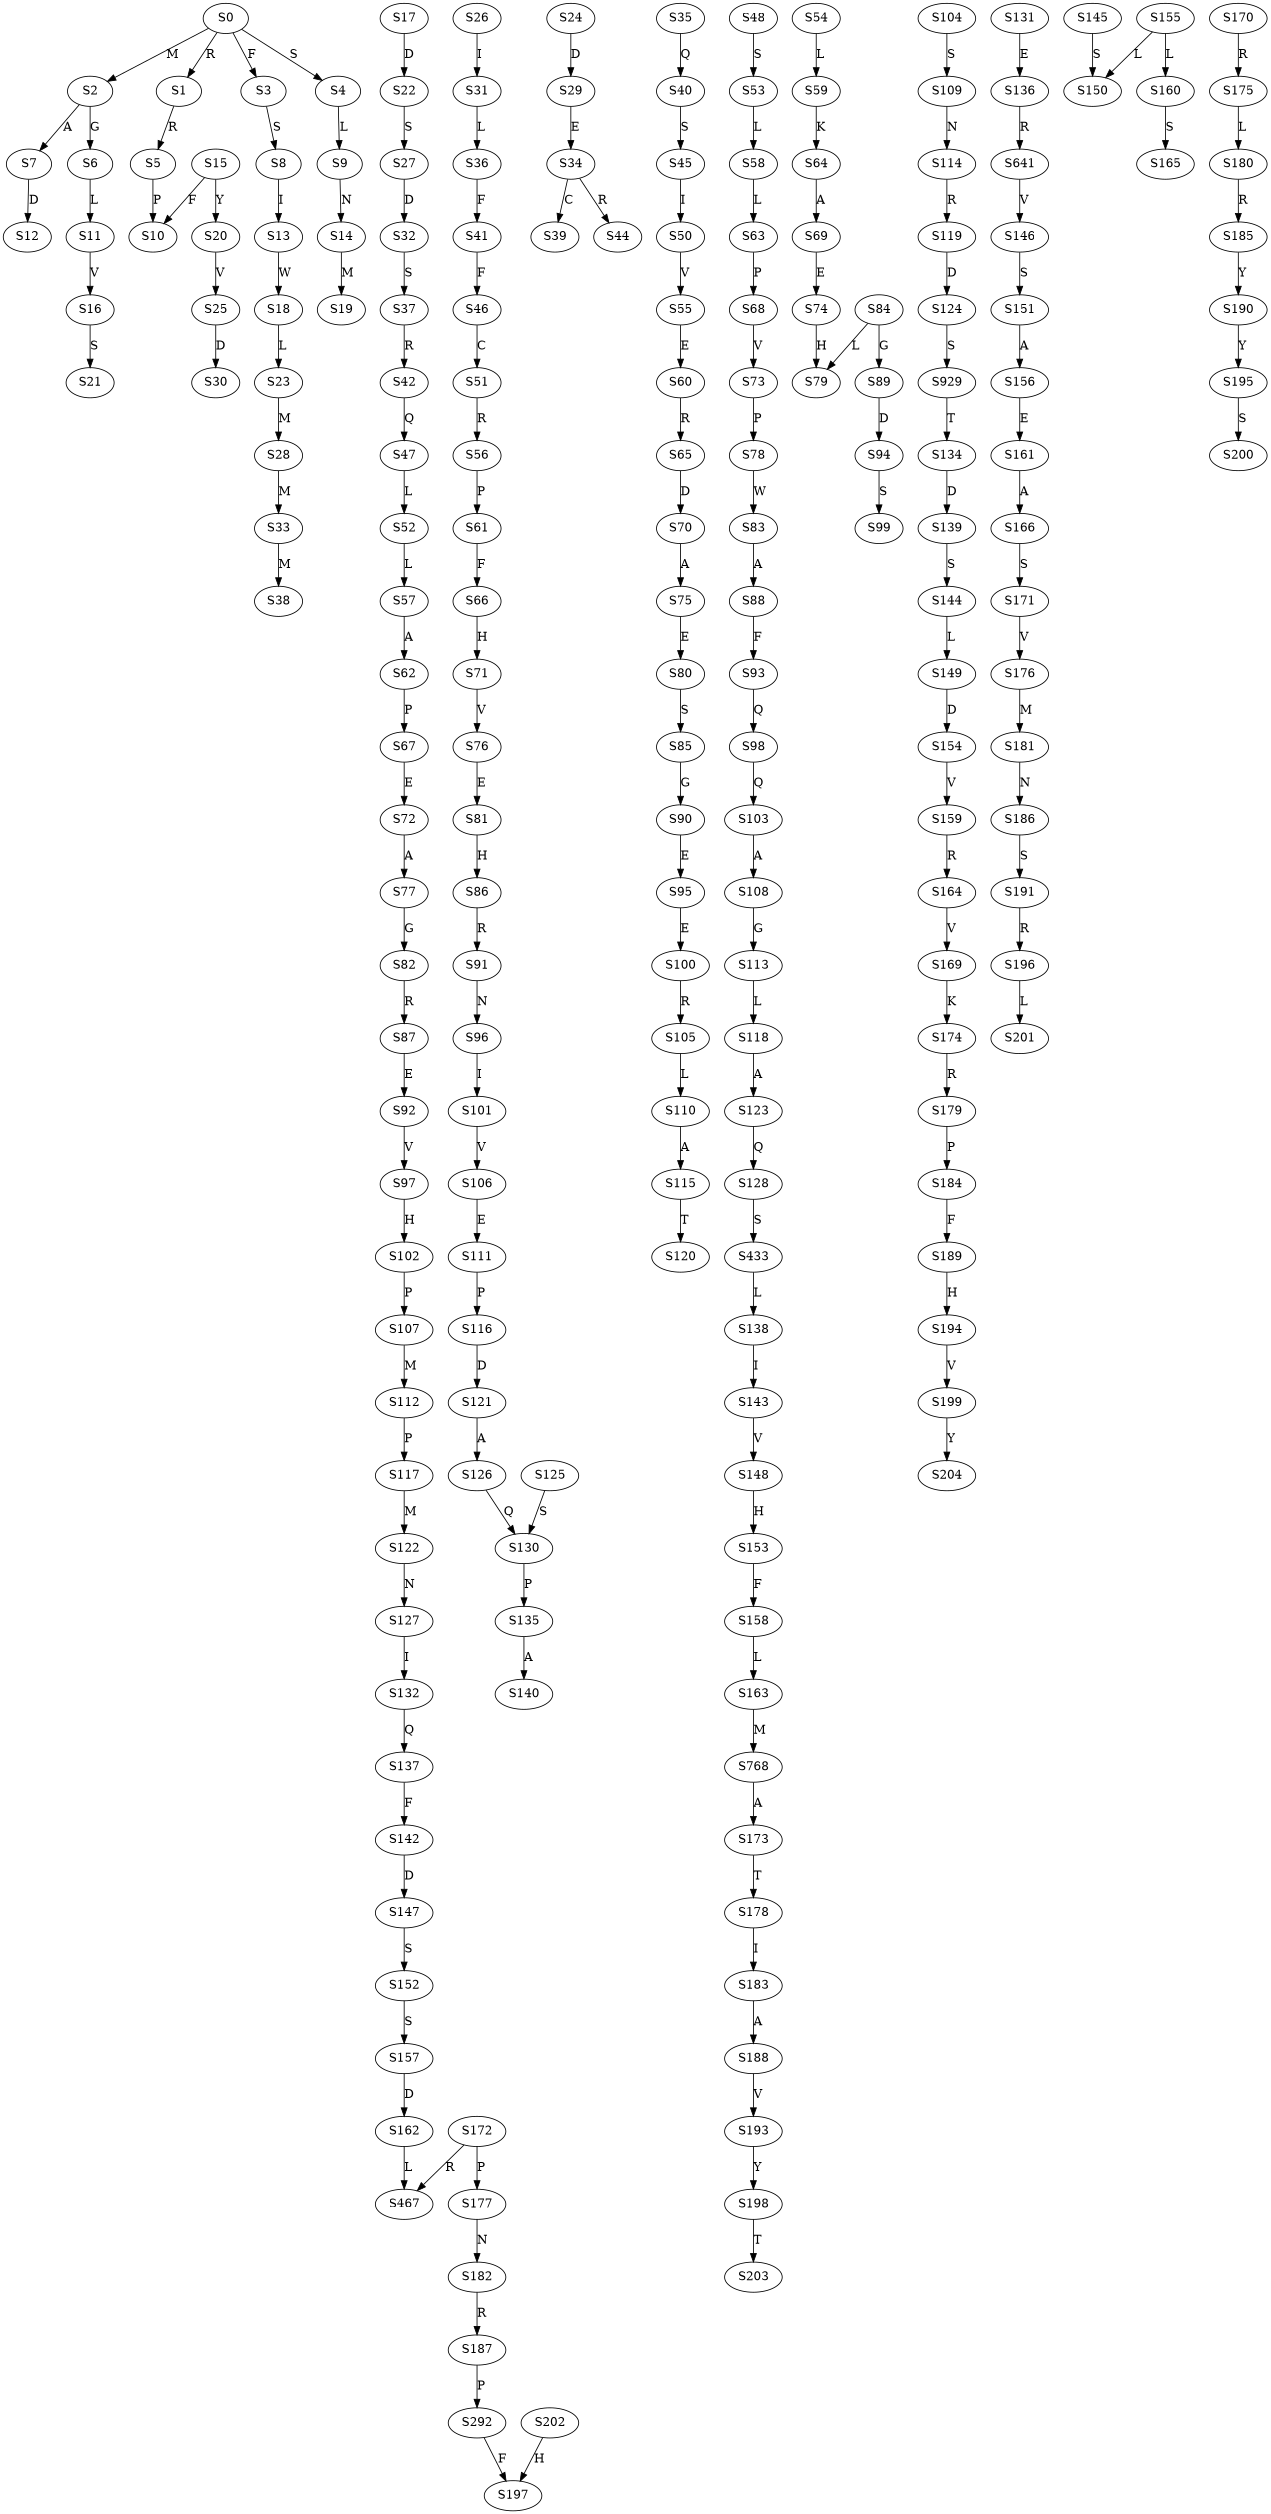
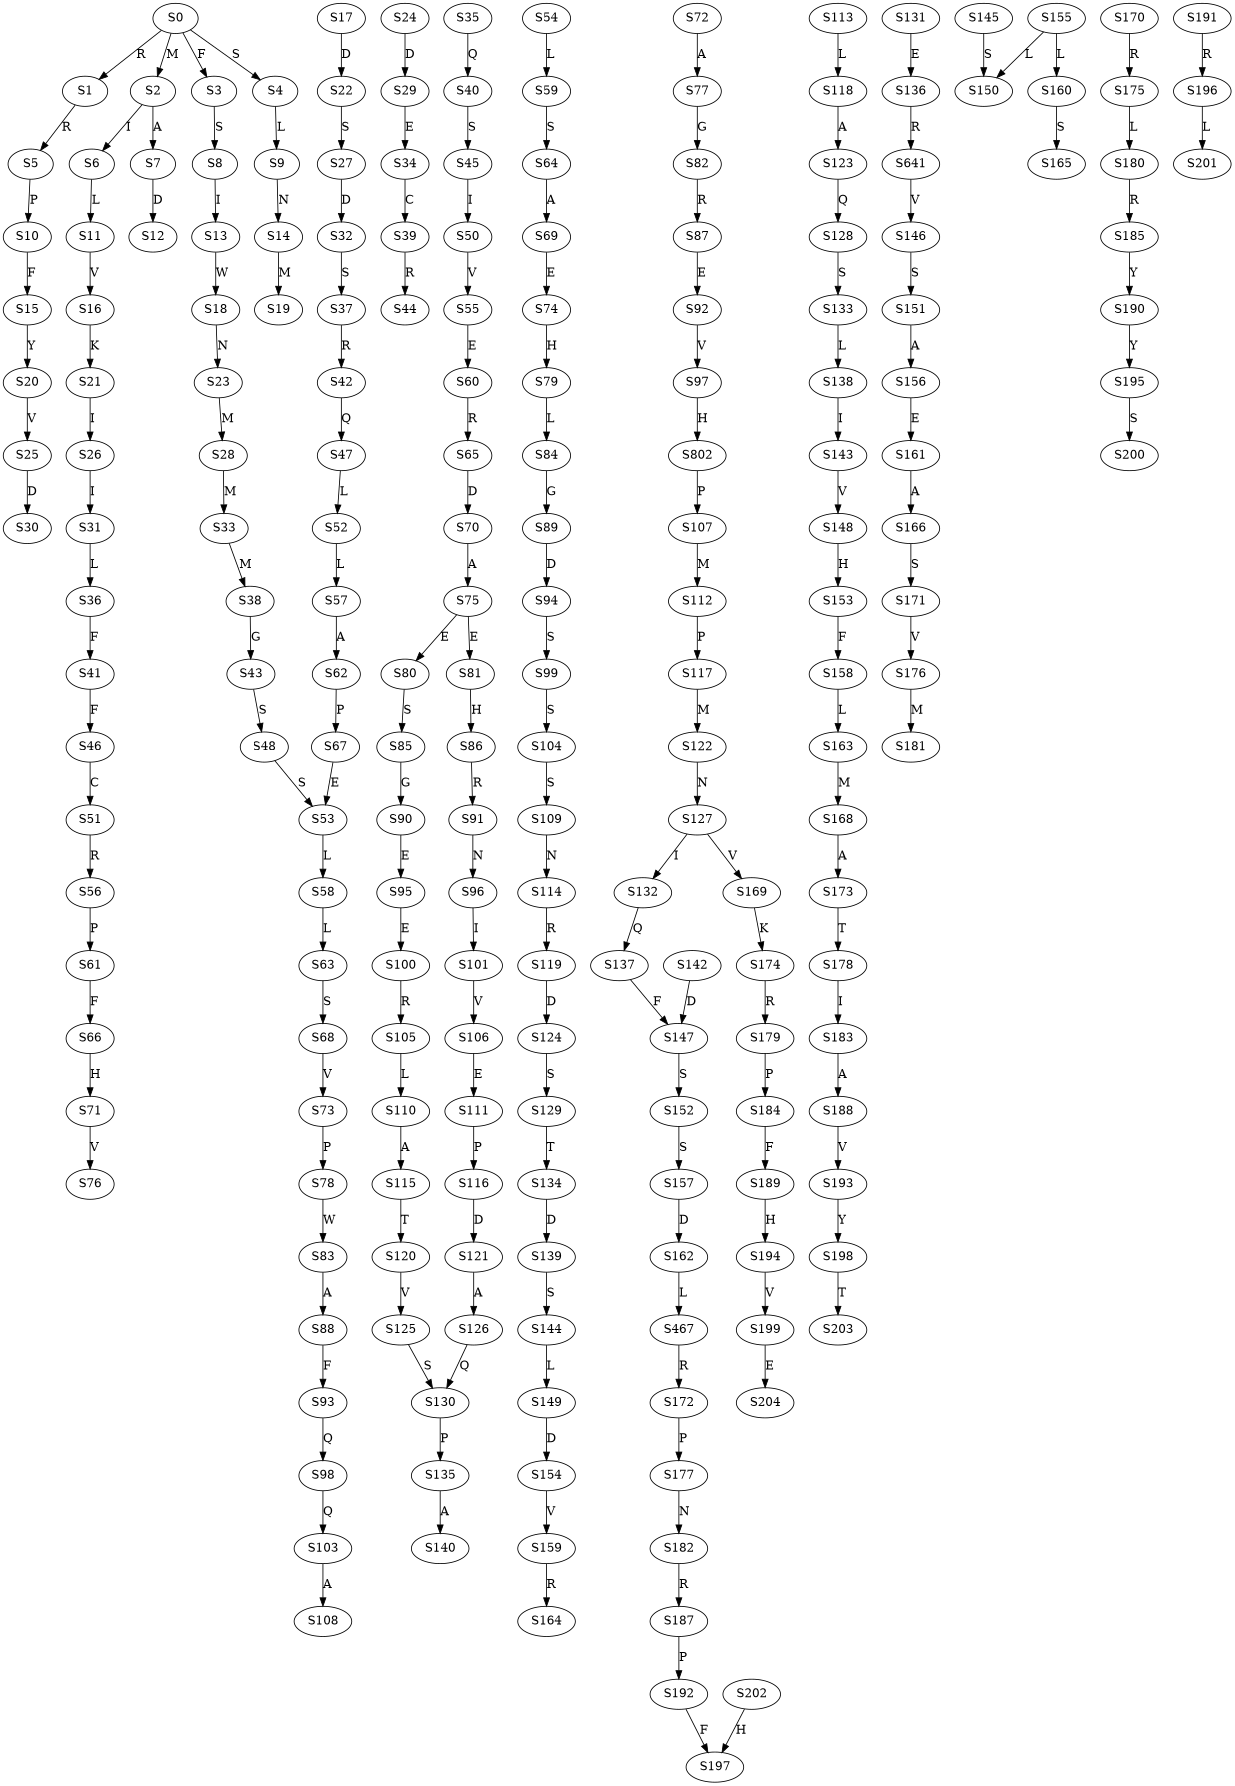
(95, 128) -> (129, 128)
(821, 128) -> (551, 128)
(187, 197) -> (27, 269)
(592, 197) -> (405, 269)
(758, 273) -> (327, 1002)
(850, 343) -> (547, 415)
(94, 346) -> (95, 346)
(283, 346) -> (223, 346)
(947, 383) -> (547, 1111)
none -> (90, 415)
none -> (251, 674)
none -> (547, 706)
(404, 779) -> (330, 779)
(477, 779) -> (469, 634)
(1020, 820) -> none
(753, 925) -> none
(947, 925) -> (722, 853)
(404, 1257) -> (697, 456)
(753, 1257) -> (838, 310)
none -> (401, 1289)
(951, 1439) -> (770, 1366)
(753, 1767) -> (838, 820)
(404, 1799) -> (646, 999)
(444, 2165) -> (679, 1362)
(477, 2423) -> (679, 1694)
